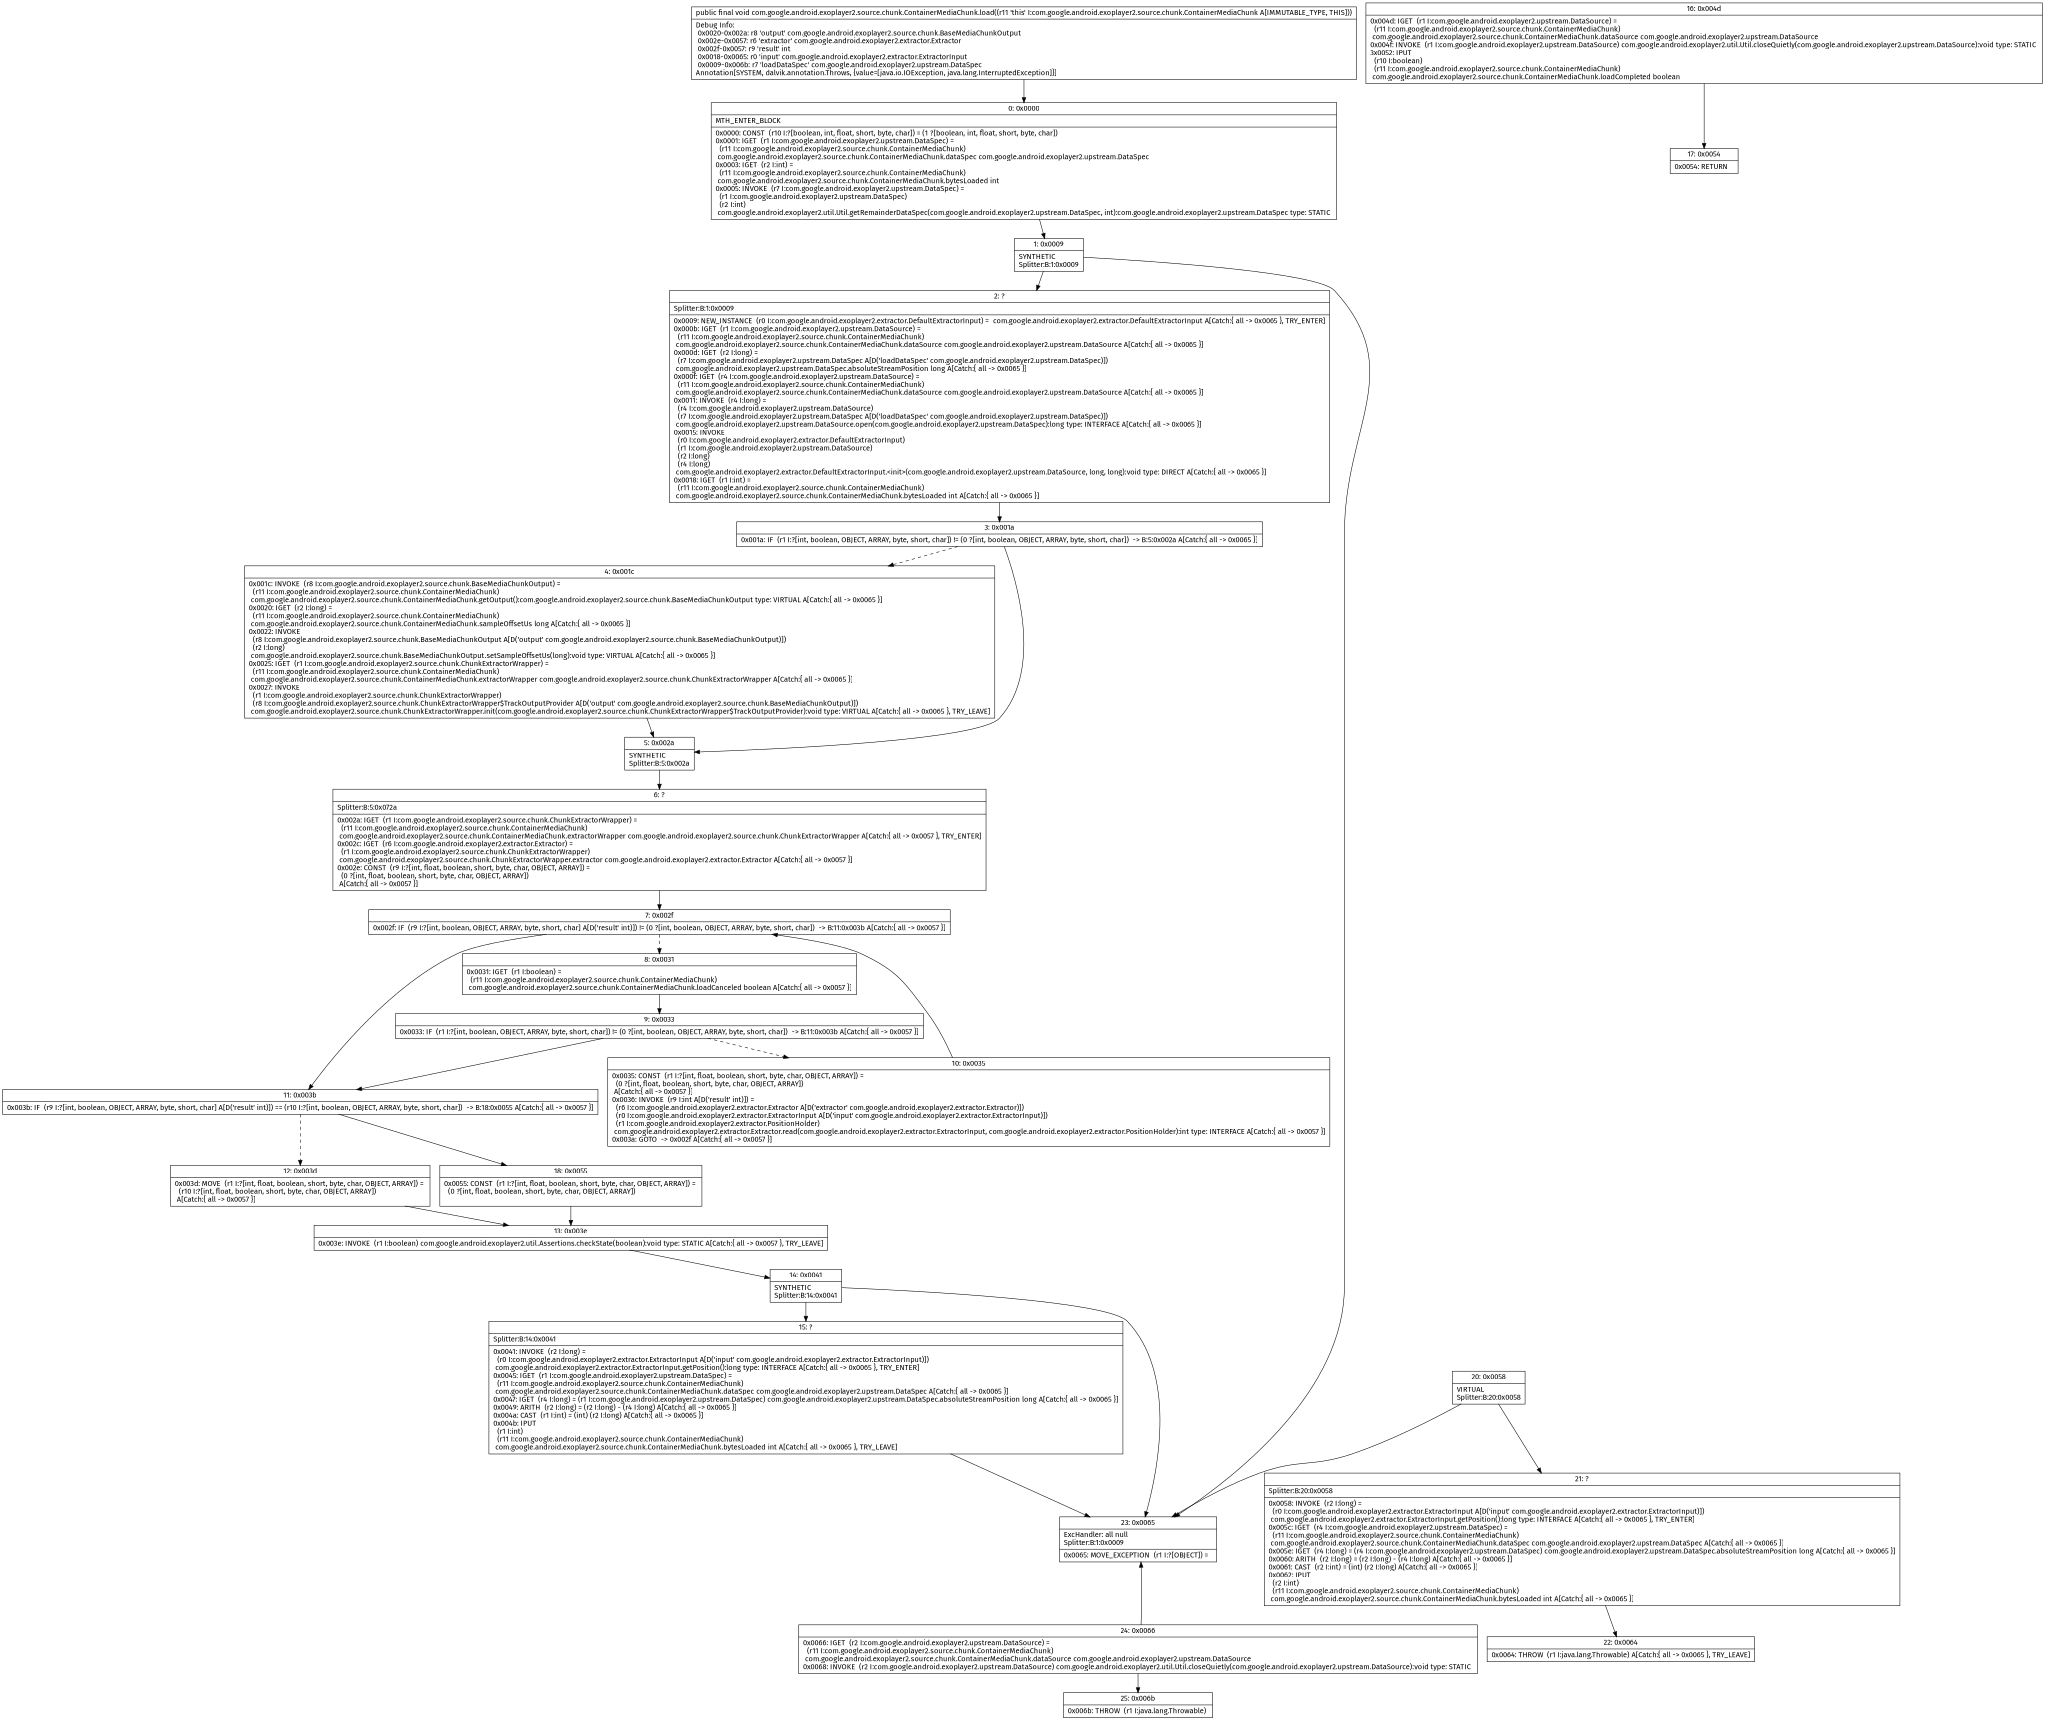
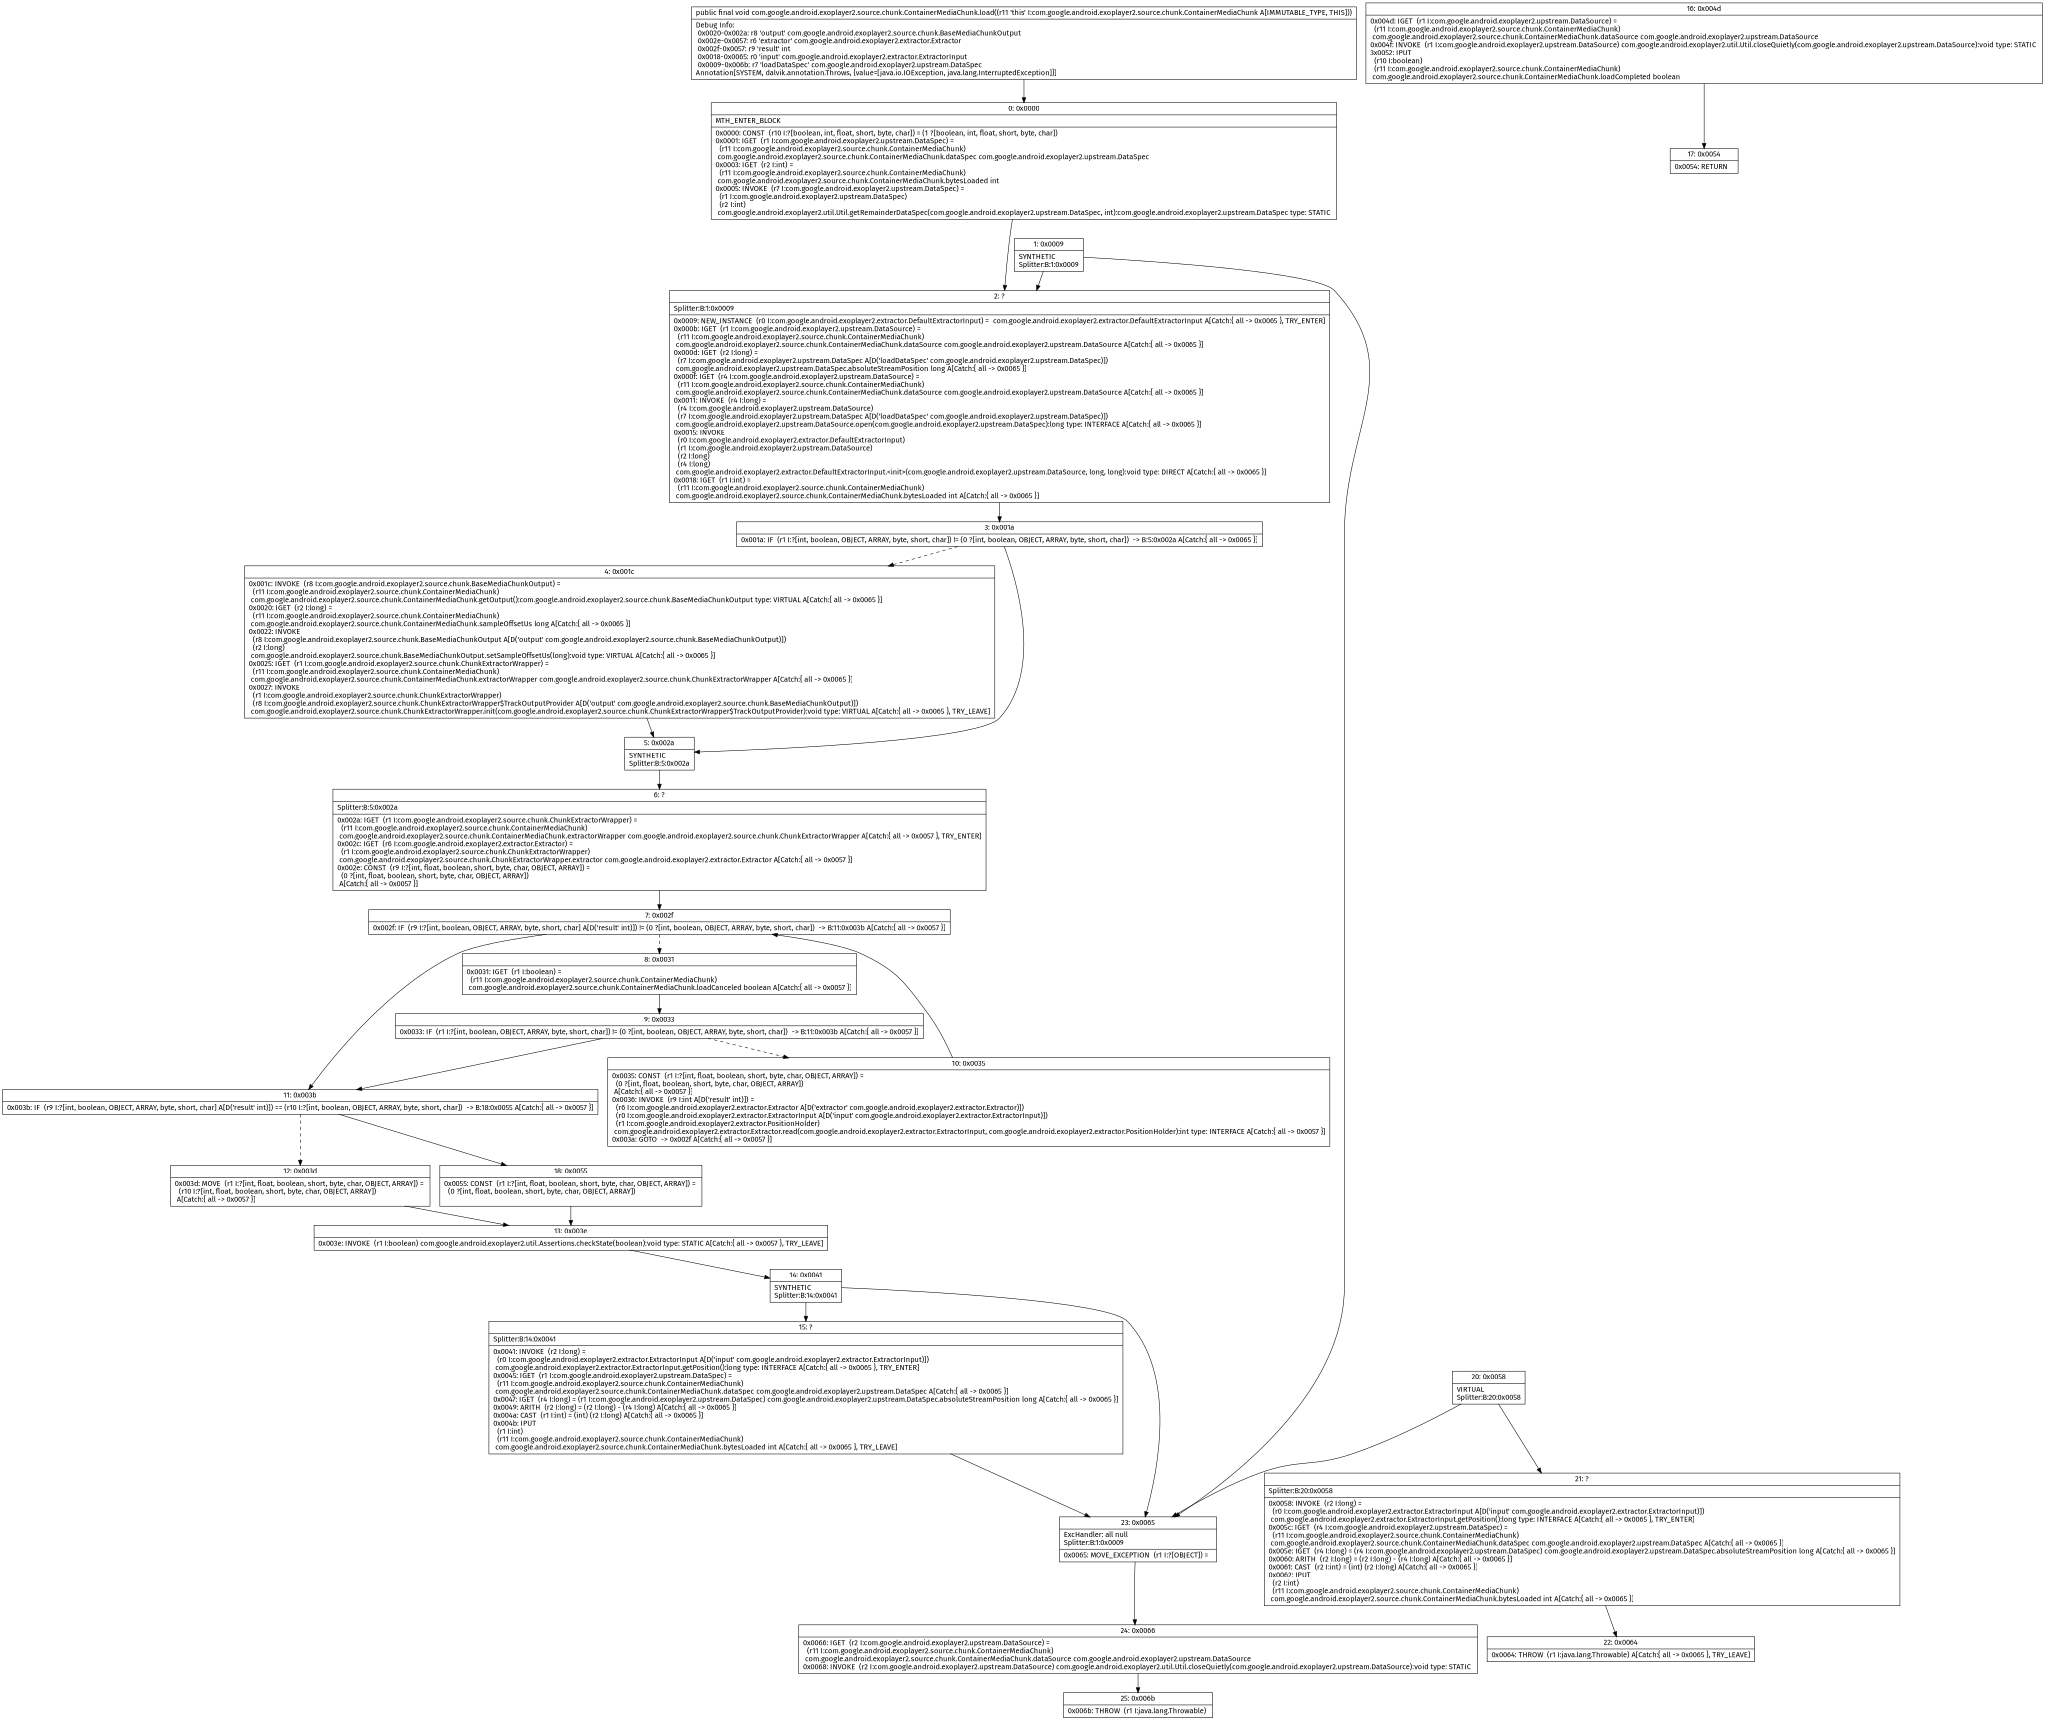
(1041, 226) -> (1008, 252)
(367, 808) -> (368, 808)
(1142, 1596) -> (1134, 1591)
